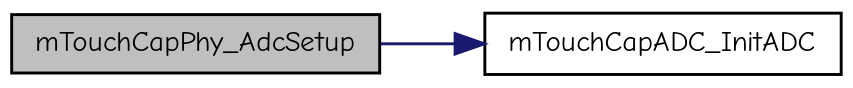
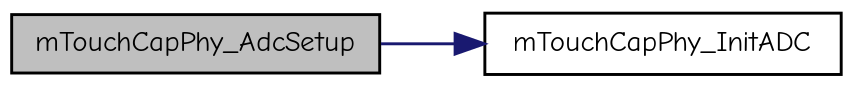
(663, 44) -> (663, 44)
